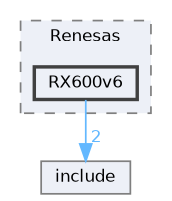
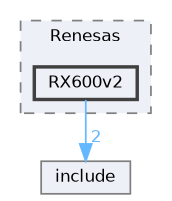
(86, 83) -> (86, 83)
